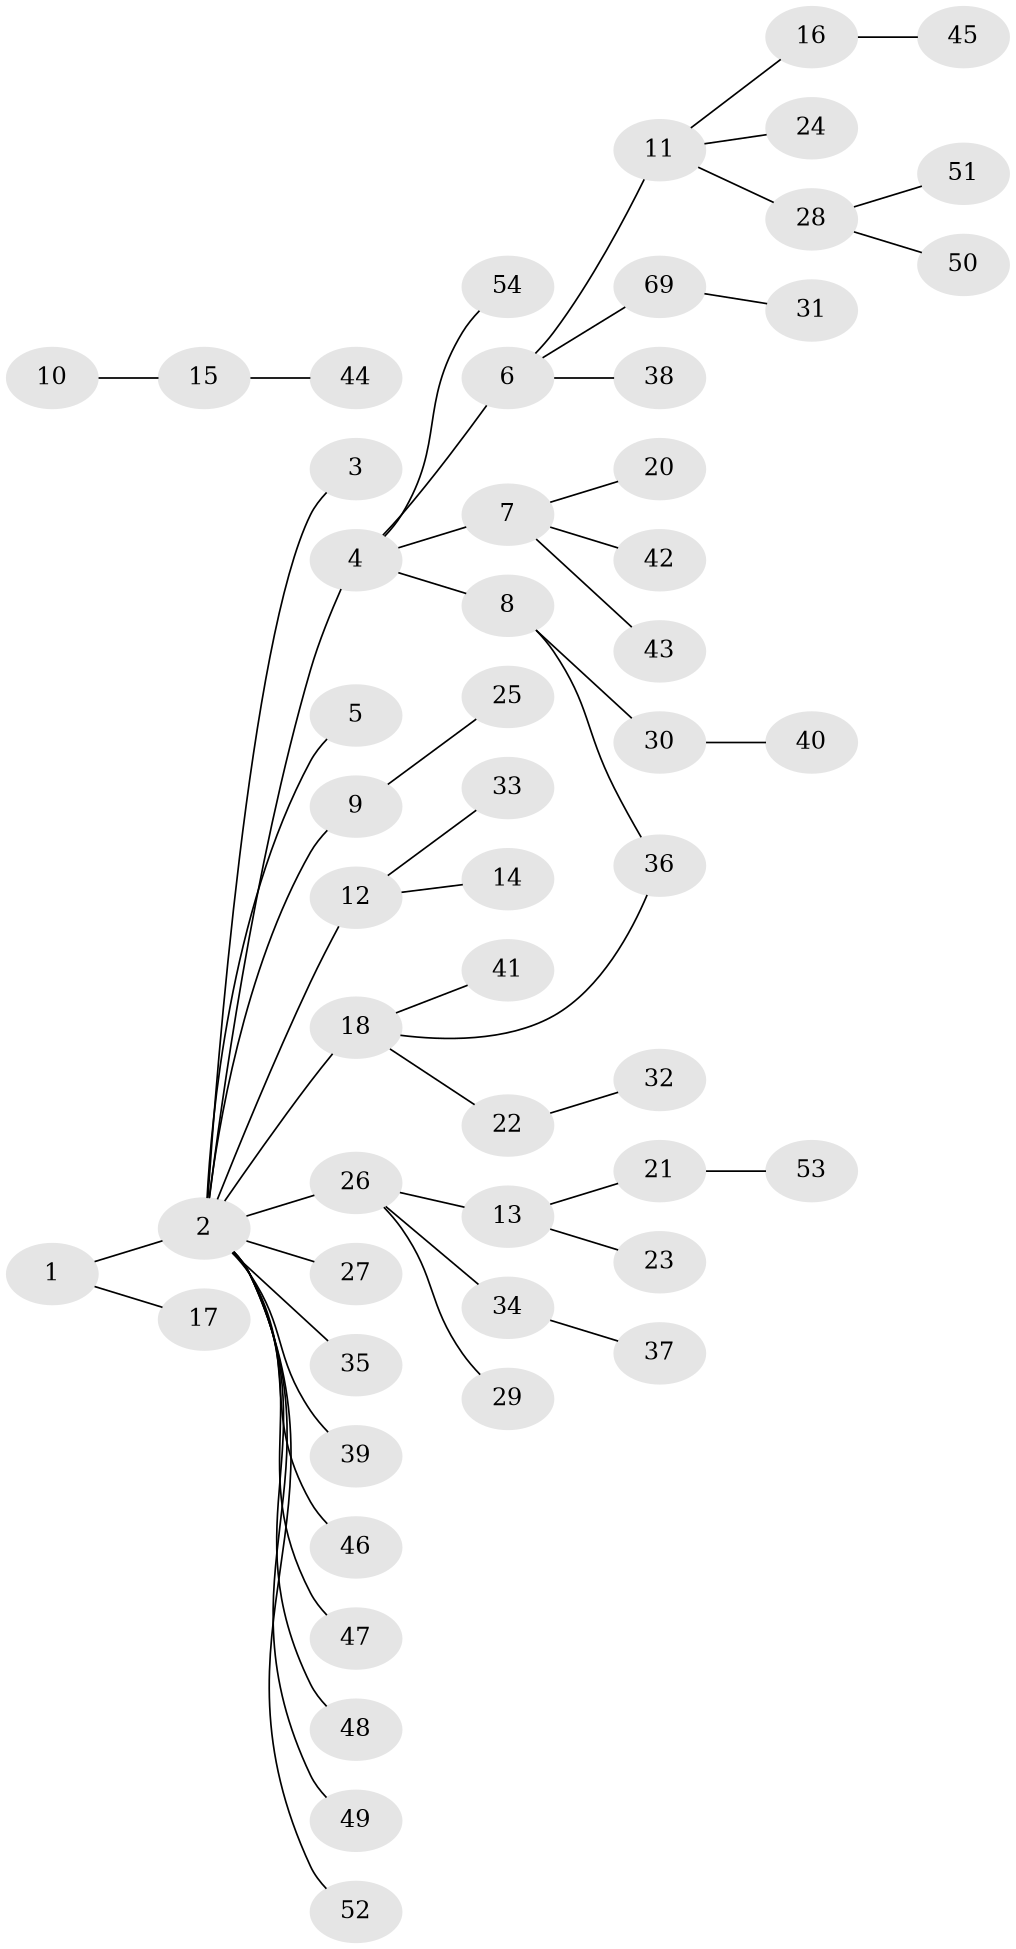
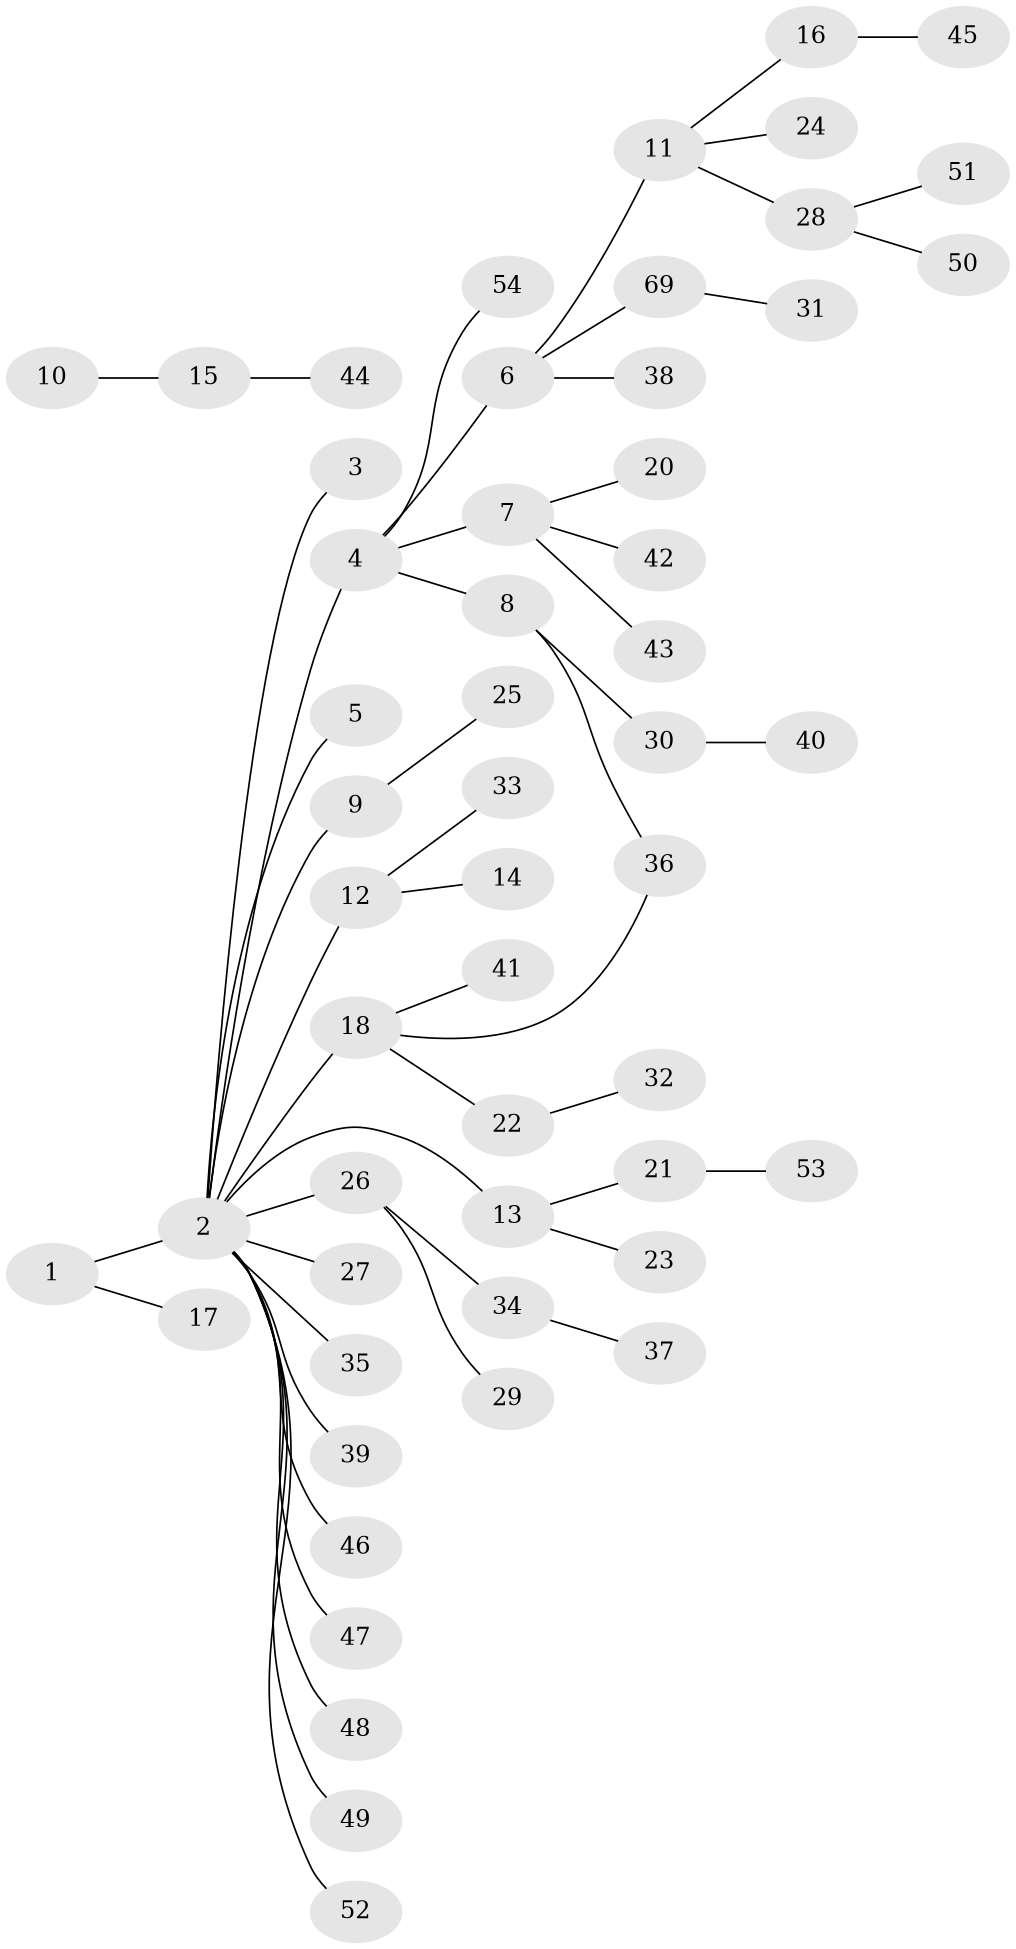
(432, 1200) -> (352, 1127)
